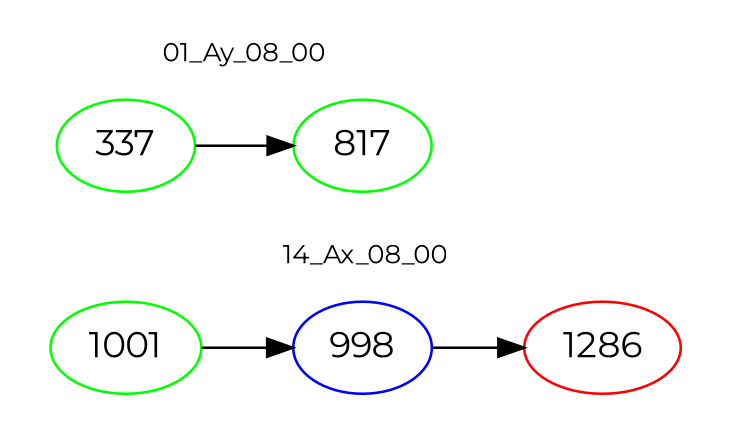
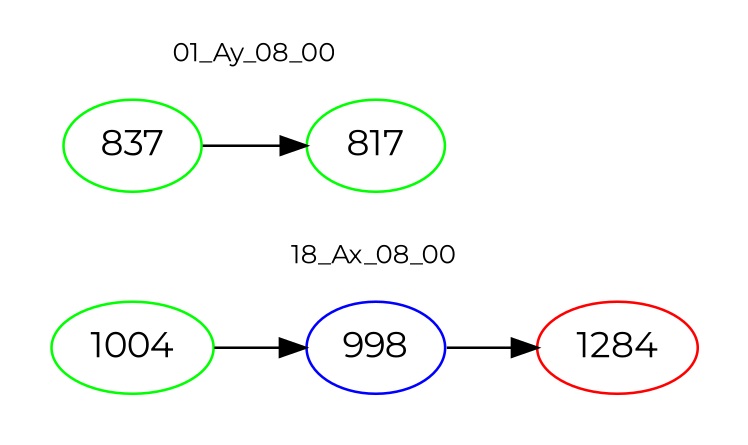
(126, 146) -> (133, 146)
(366, 257) -> (374, 257)
(126, 348) -> (133, 348)
(603, 348) -> (617, 348)
